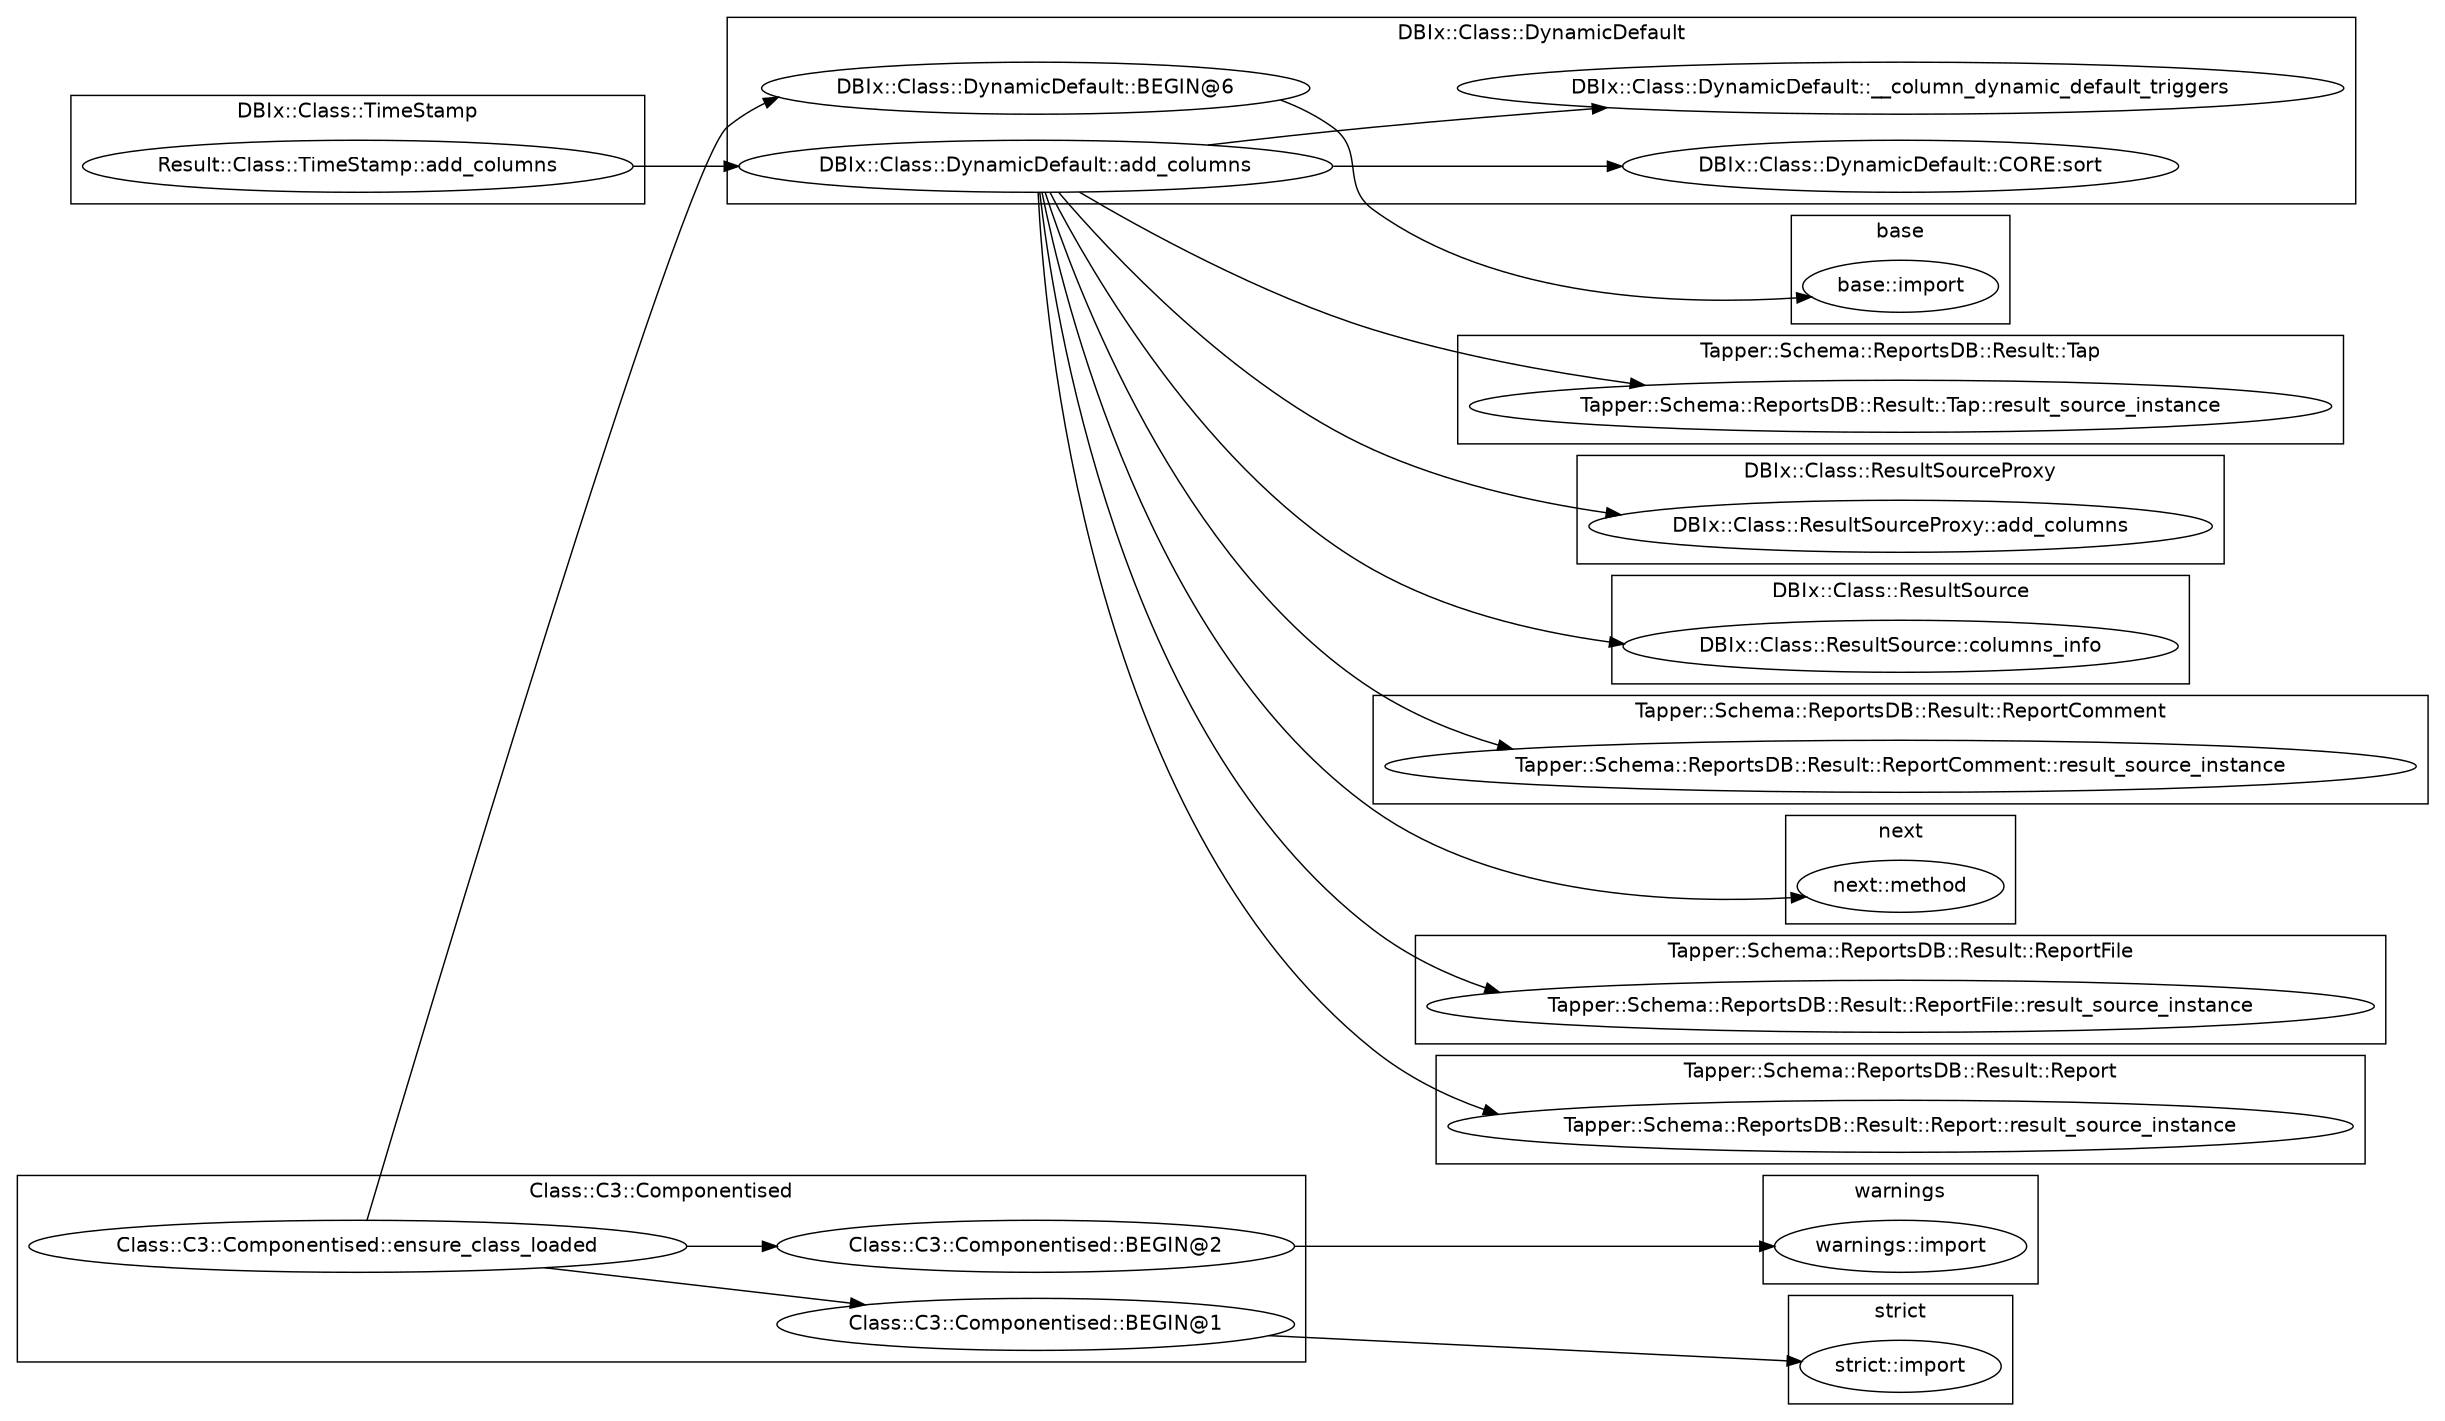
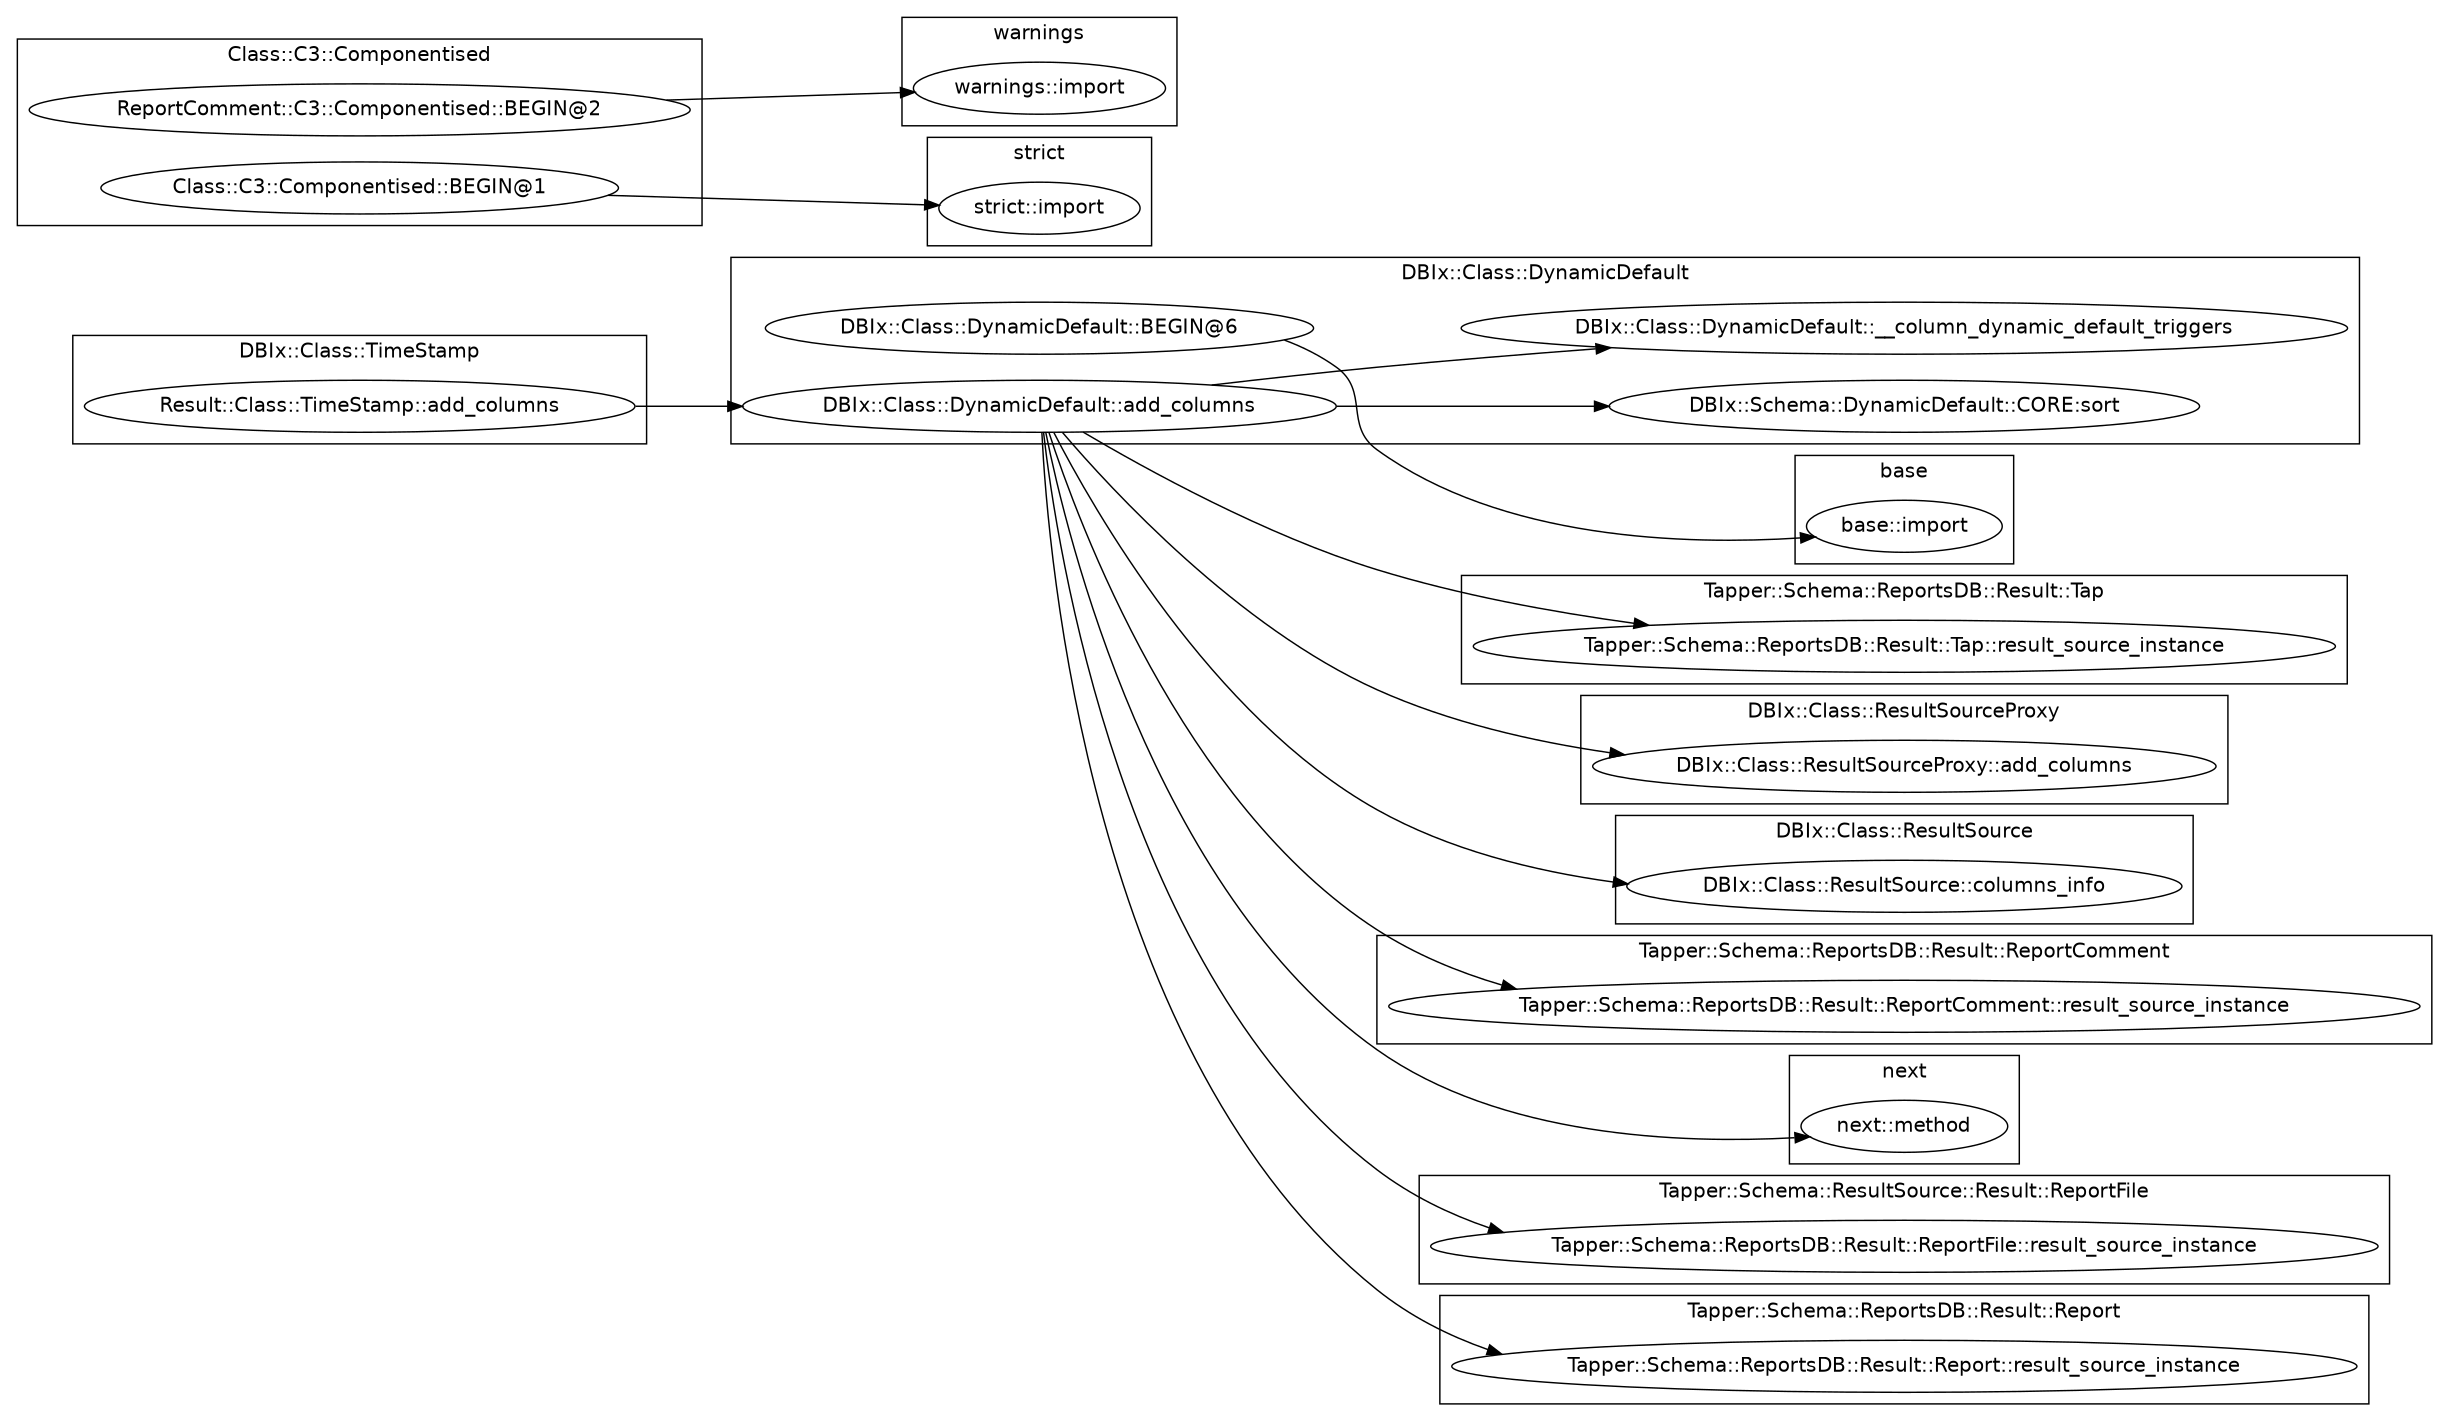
(1901, 166) -> (1904, 406)
(1901, 952) -> (1904, 1192)
(358, 1246) -> none
(1036, 1246) -> (360, 110)
